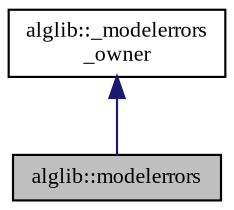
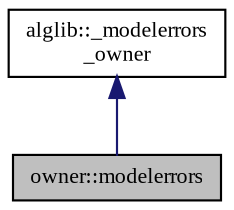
(117, 178) -> (117, 178)
